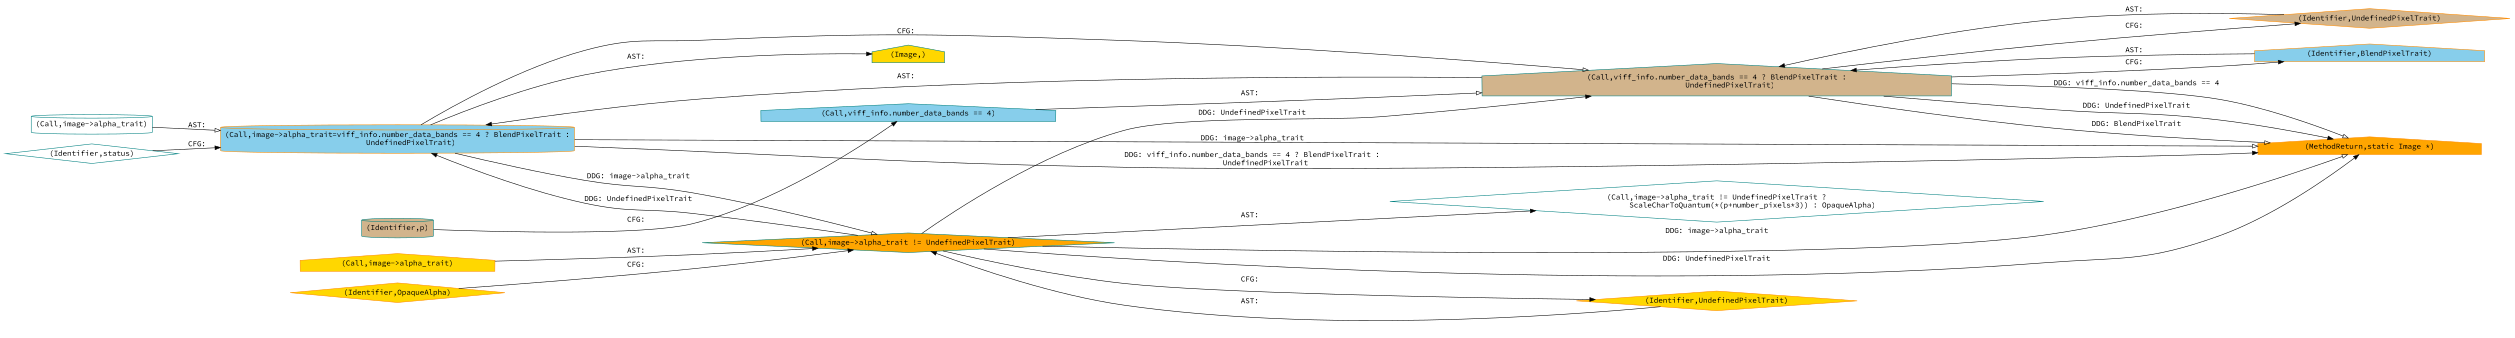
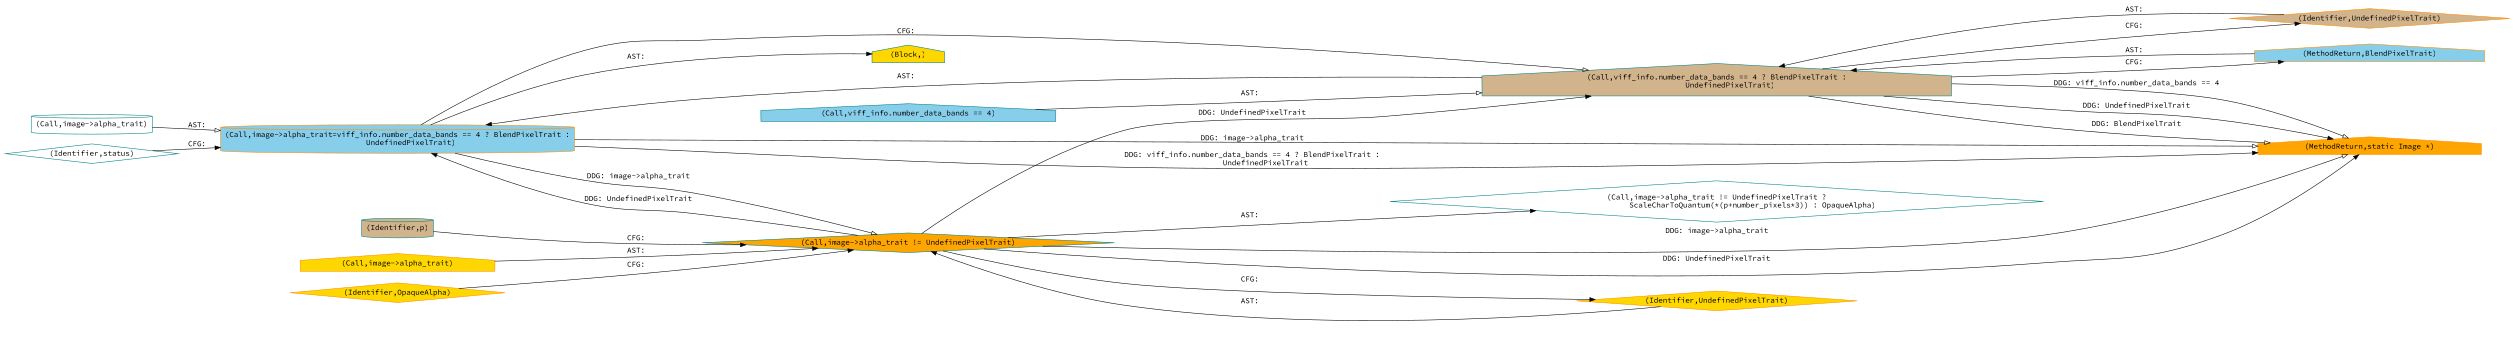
(2370, 54) -> (2370, 54)
(908, 55) -> (908, 55)
(675, 227) -> (587, 242)
